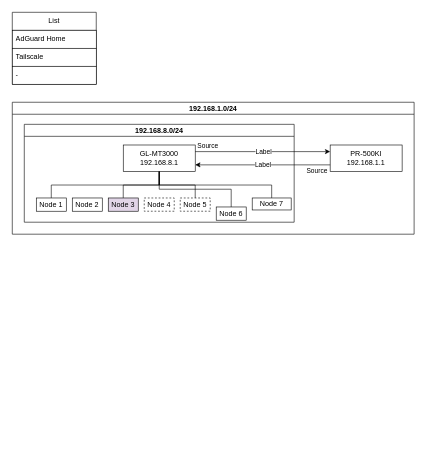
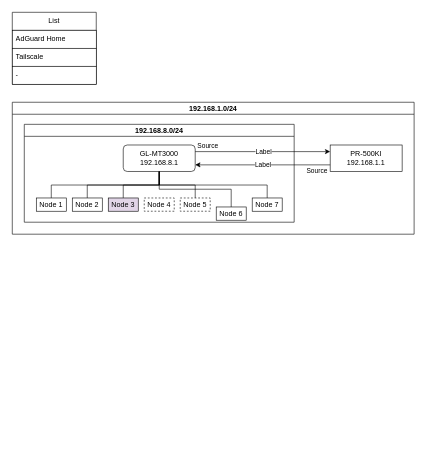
(159, 158) -> (159, 158)
none -> (87, 193)
(272, 204) -> (267, 205)
